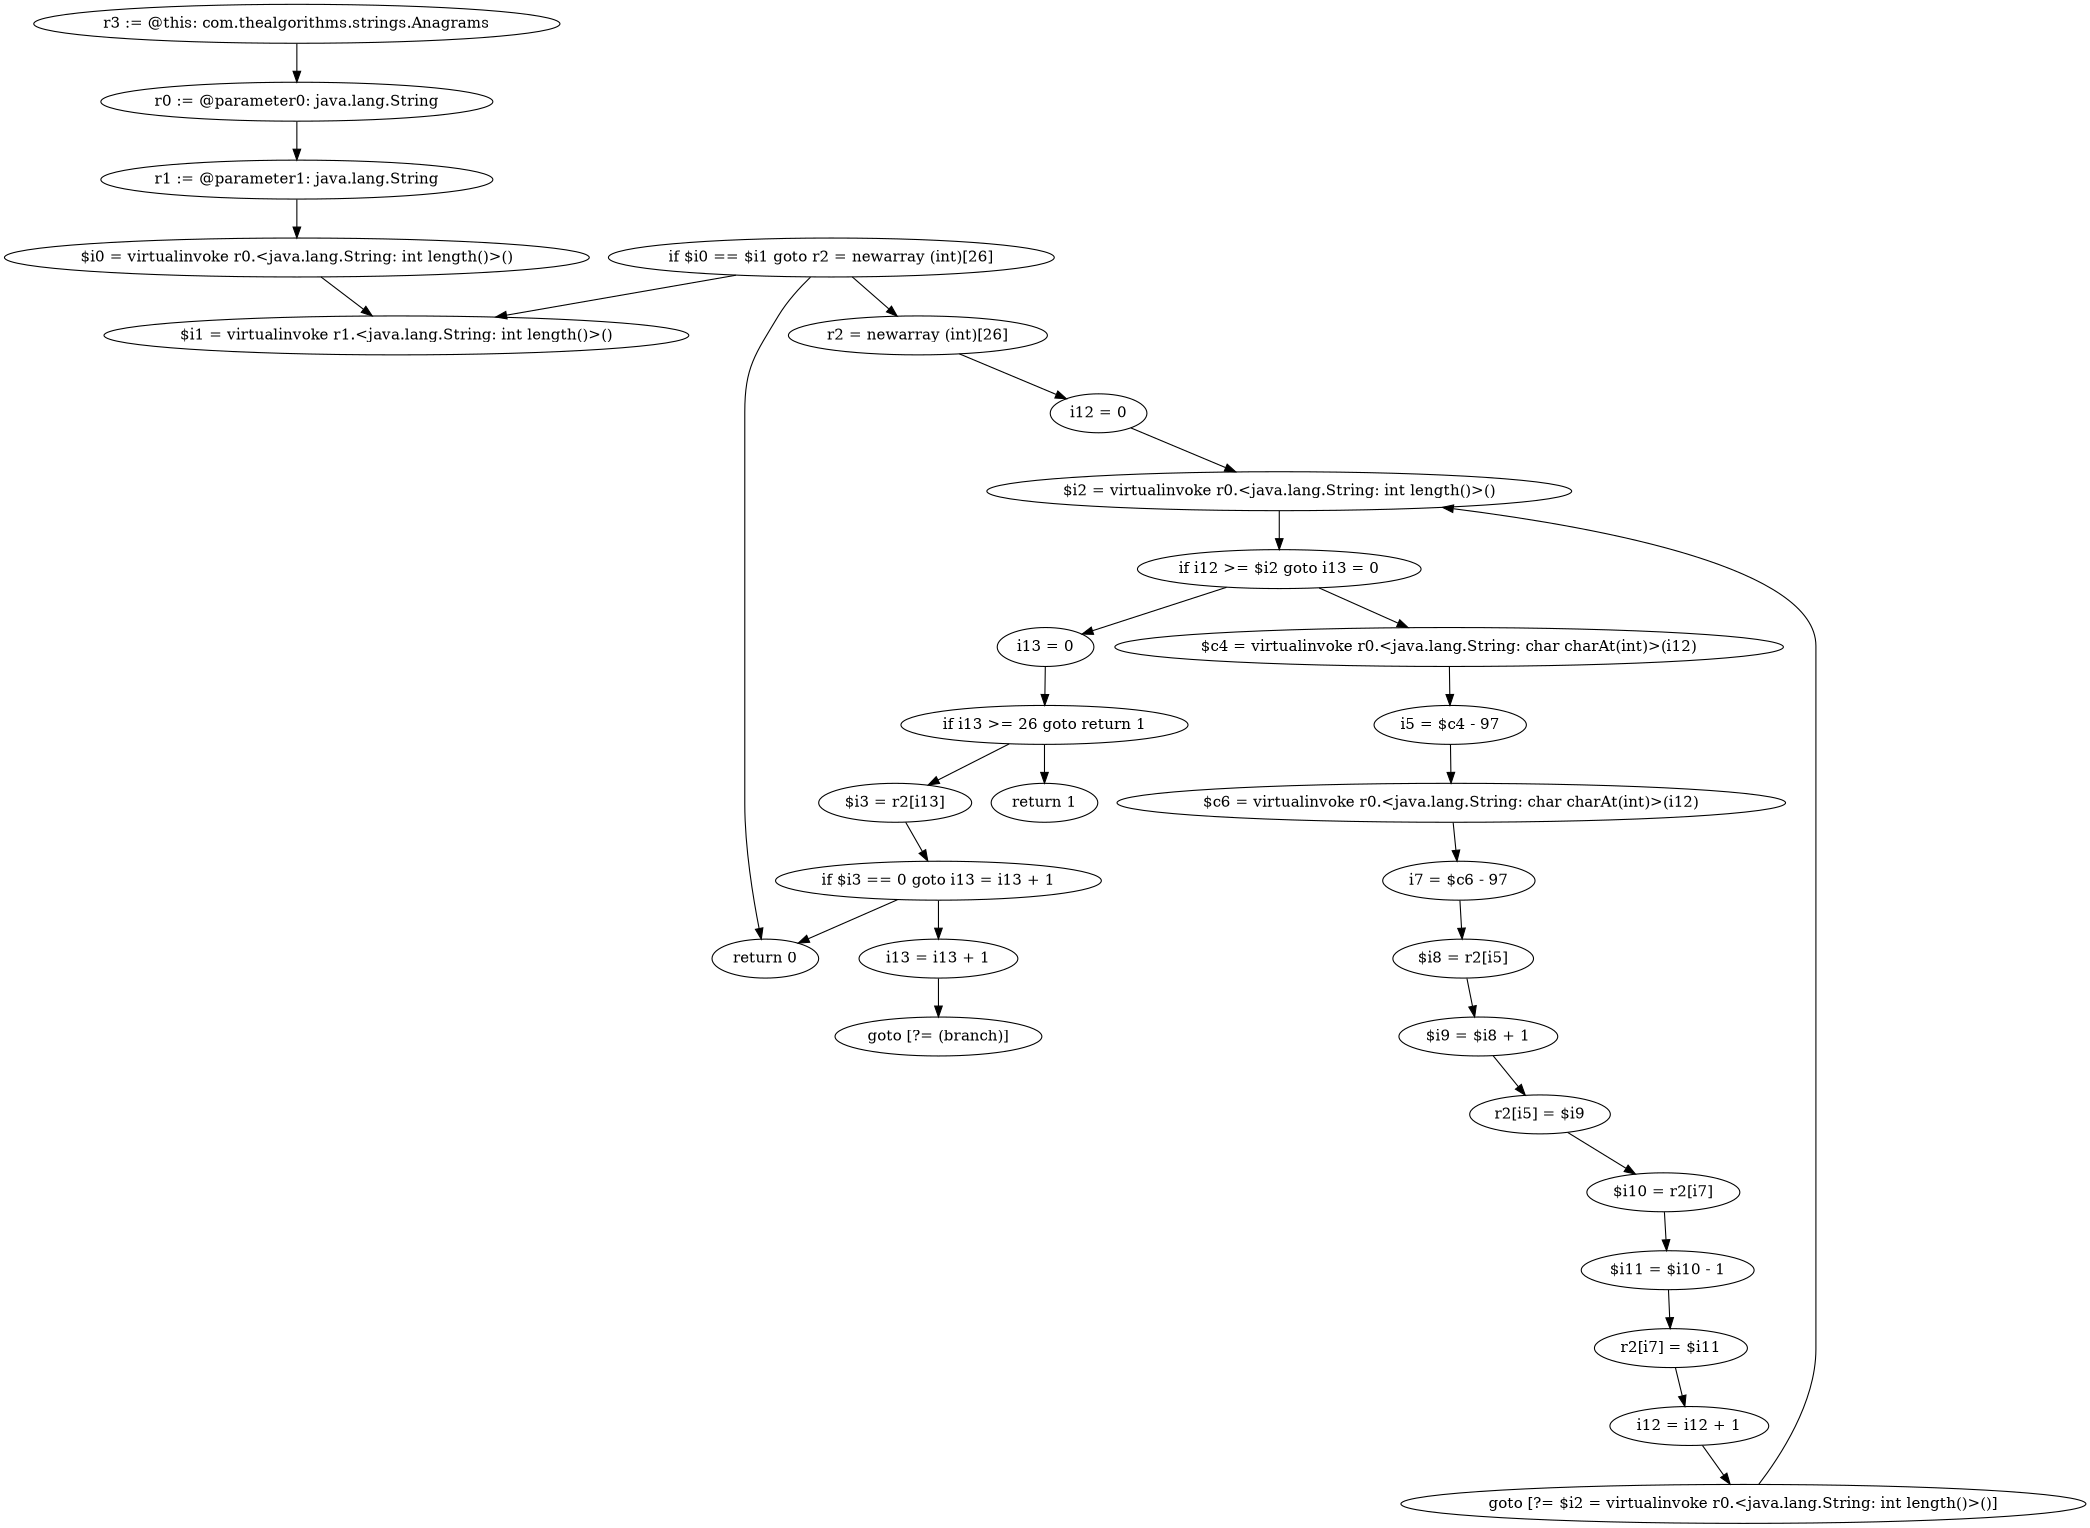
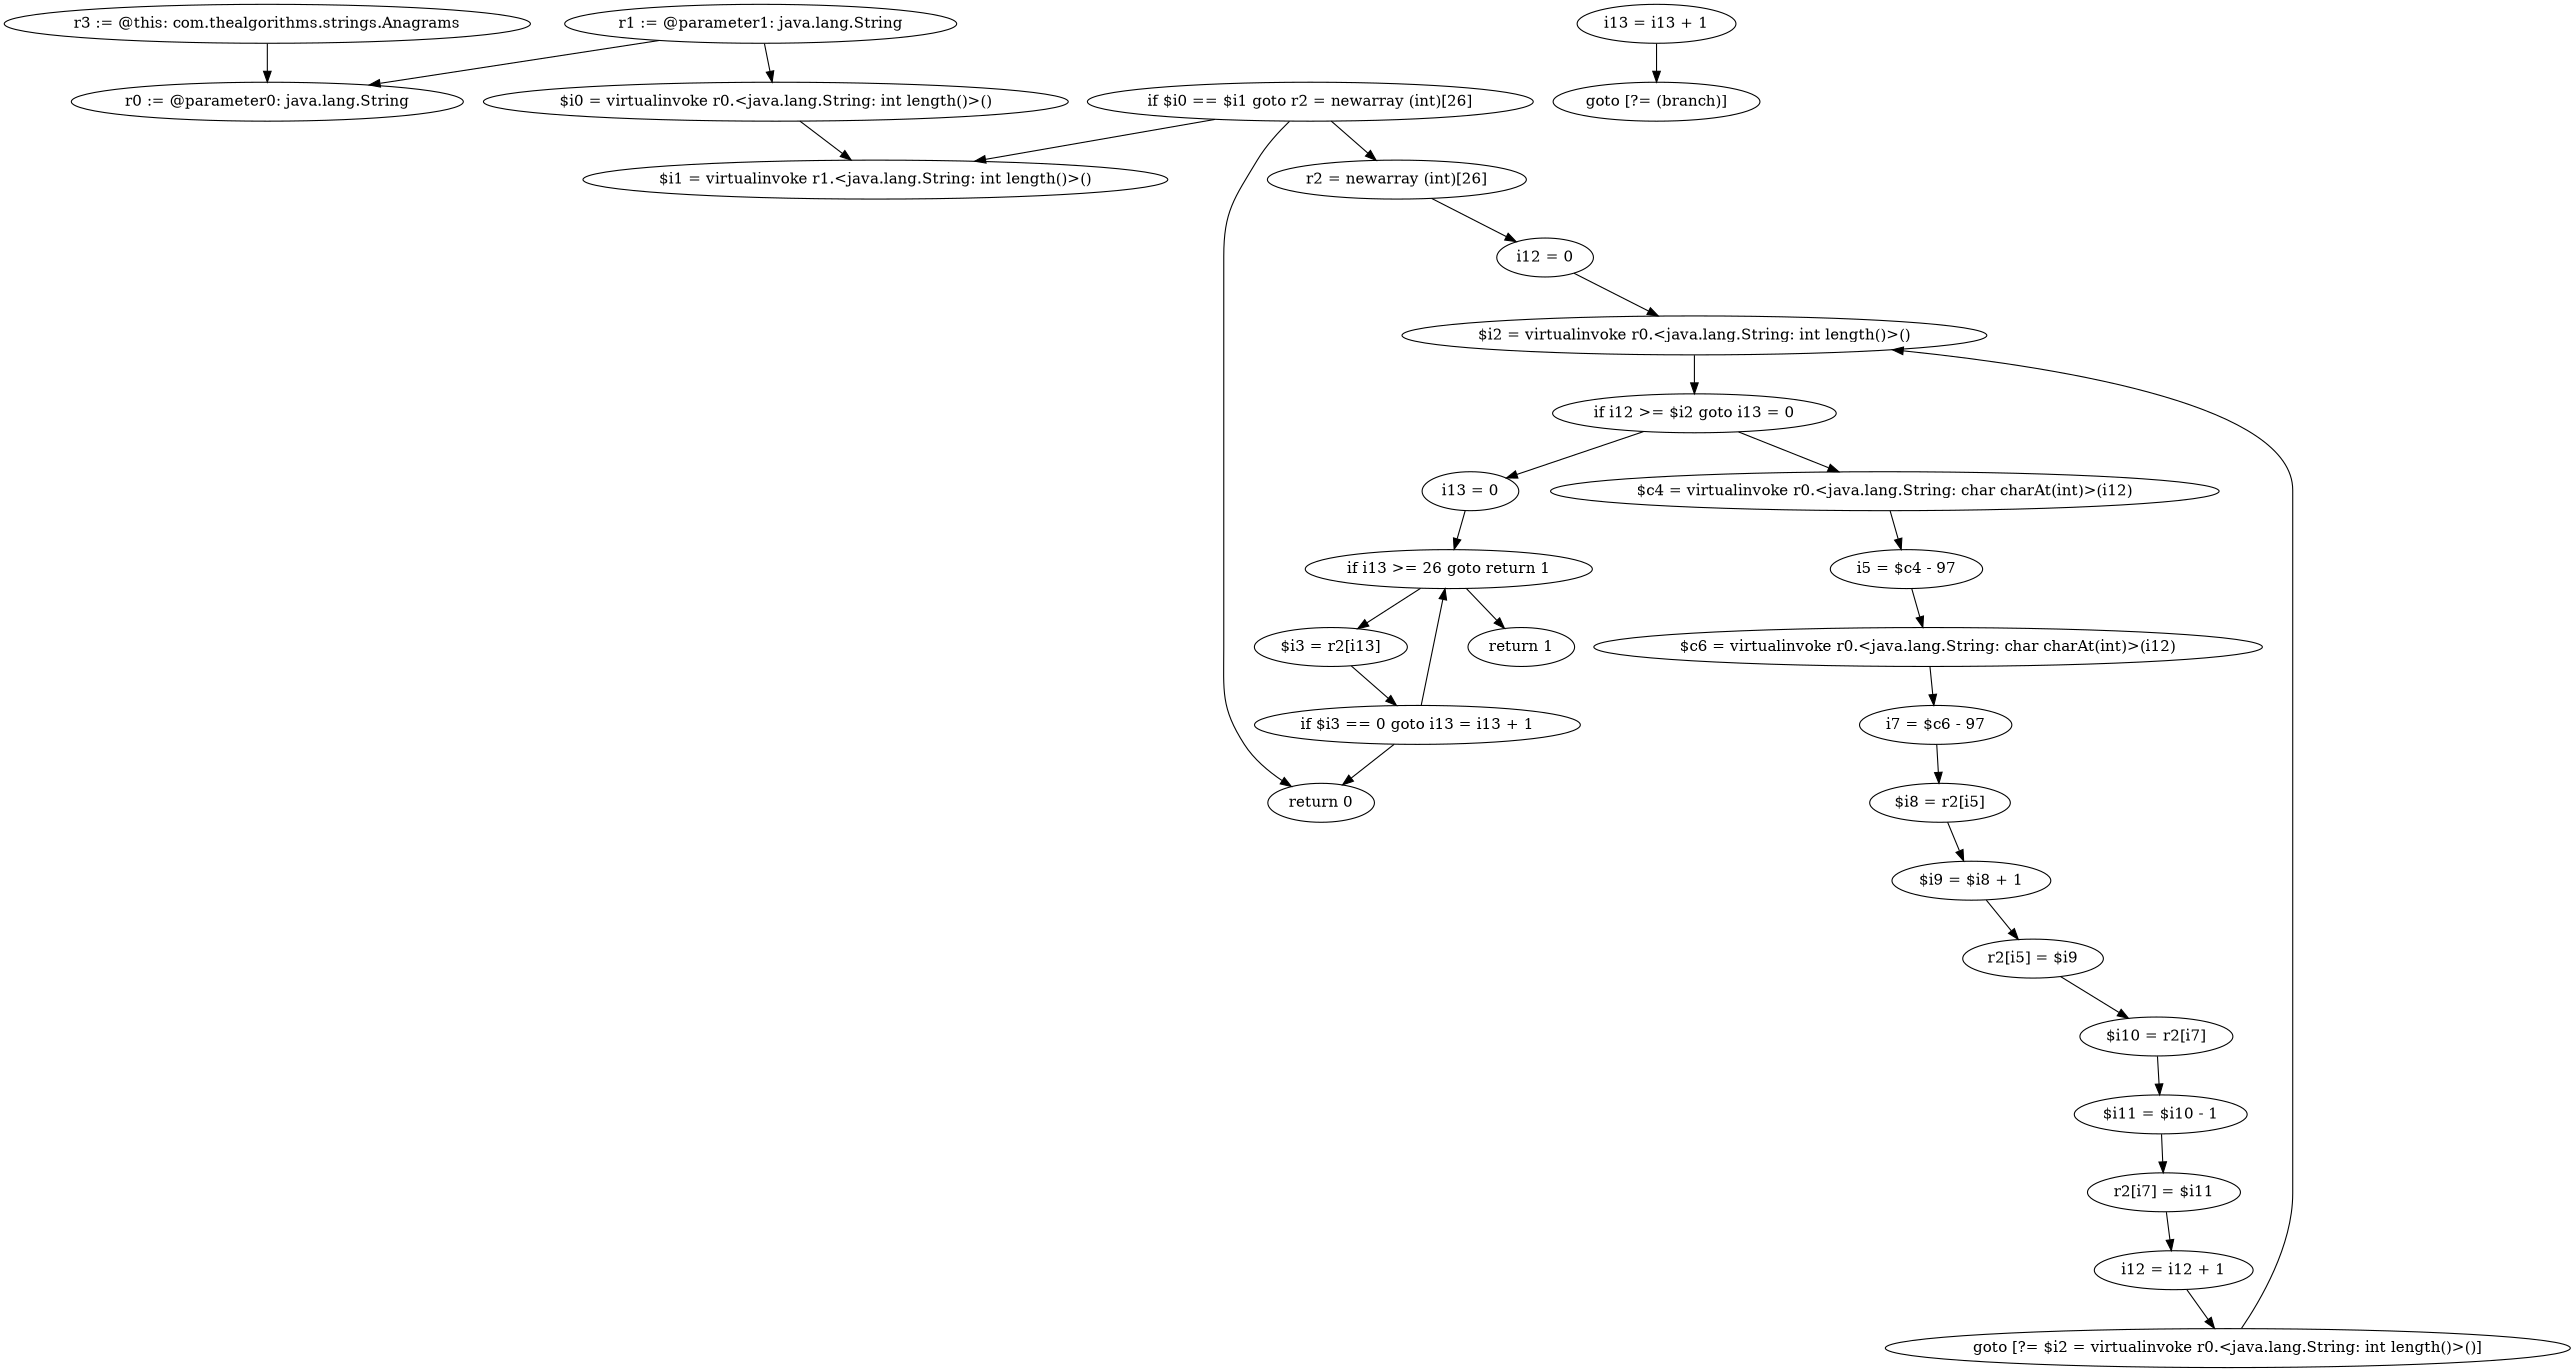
(297, 135) -> (520, 62)
(938, 914) -> (1432, 652)
